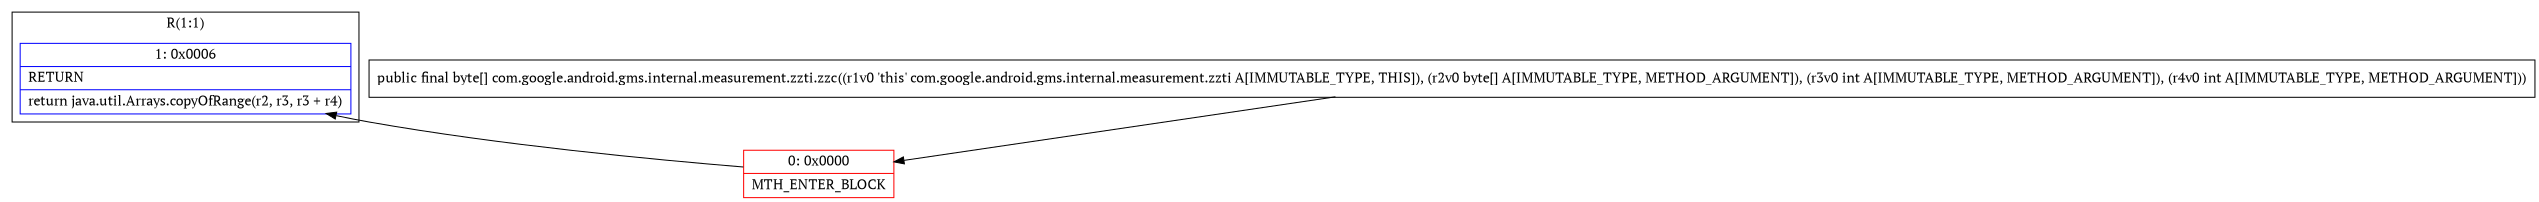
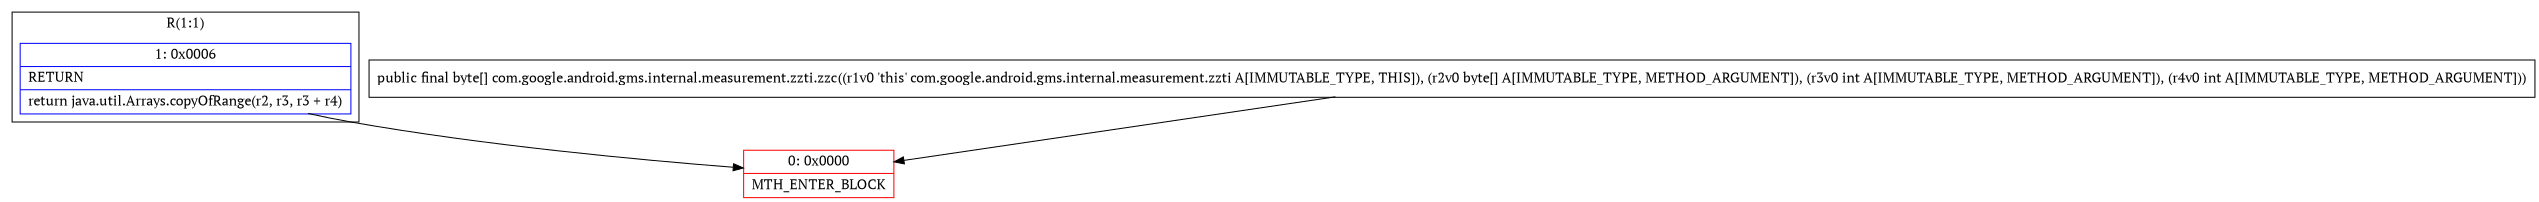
(539, 147) -> (520, 146)
